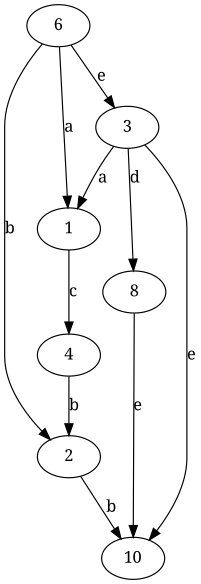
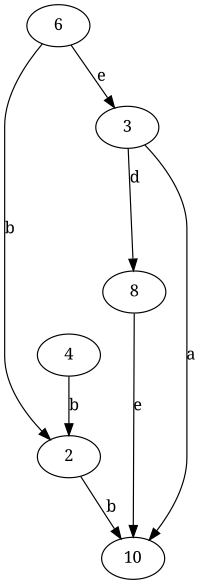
(69, 229) -> none
(192, 355) -> (192, 355)
